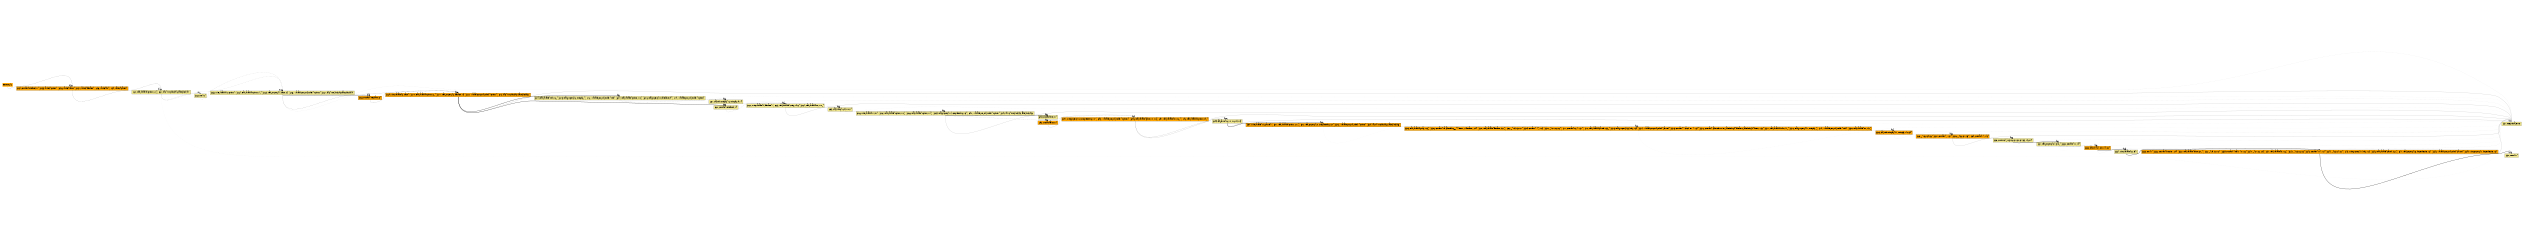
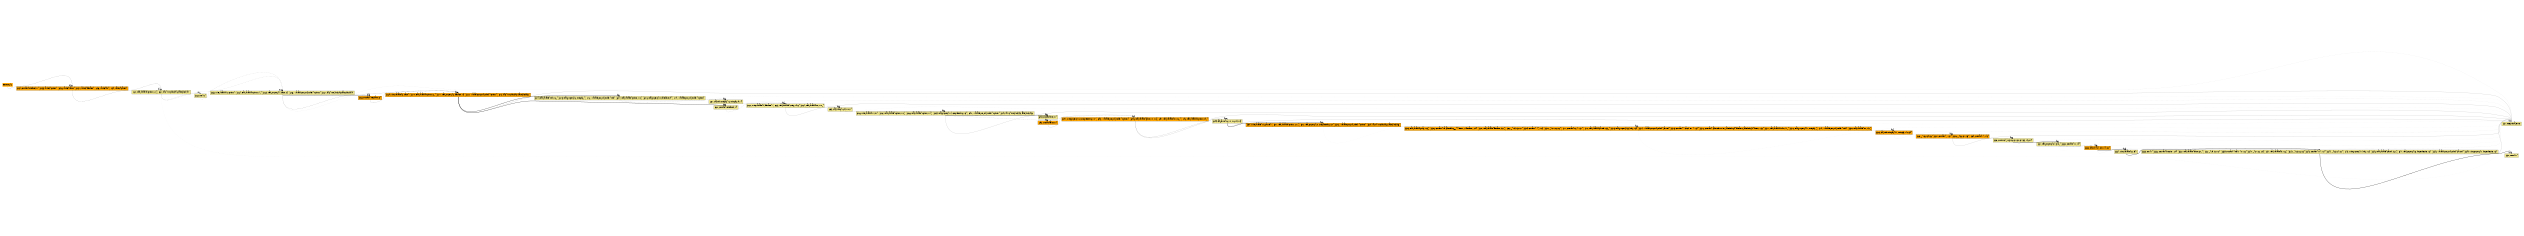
(2320, 152) -> (2320, 152)
